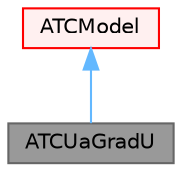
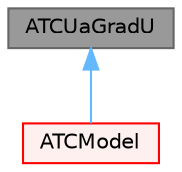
(91, 96) -> (91, 96)
